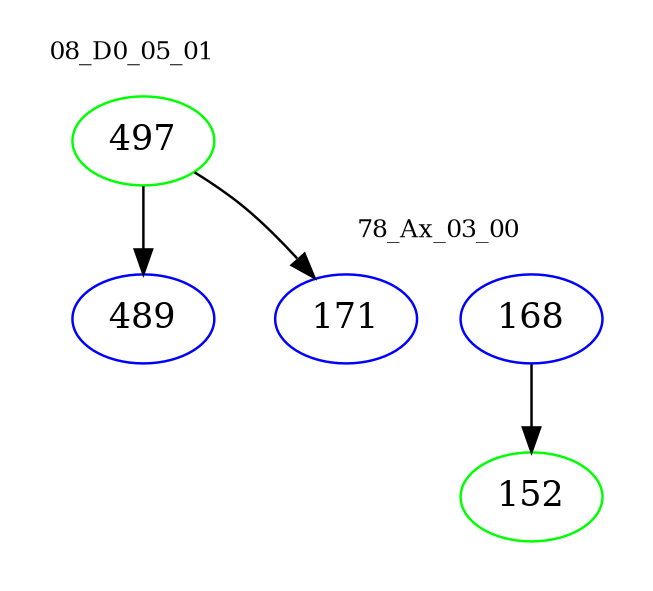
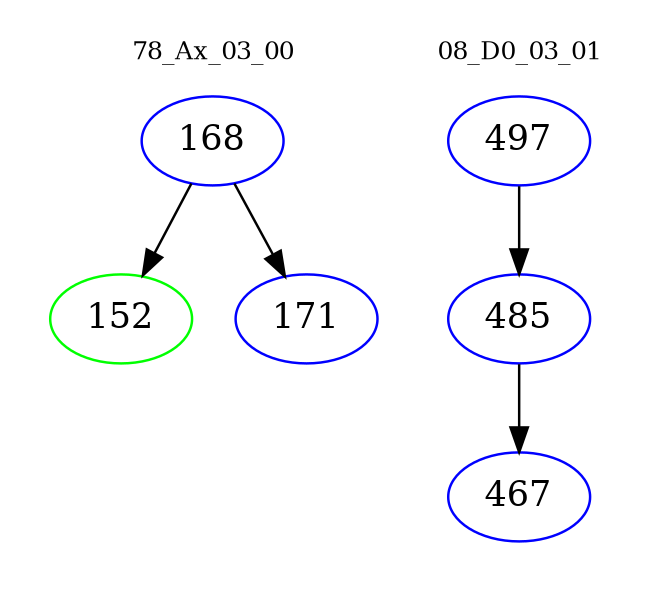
(132, 53) -> (520, 53)
(143, 141) -> (519, 141)
(271, 232) -> (254, 219)
(143, 319) -> (519, 319)
none -> (519, 497)
